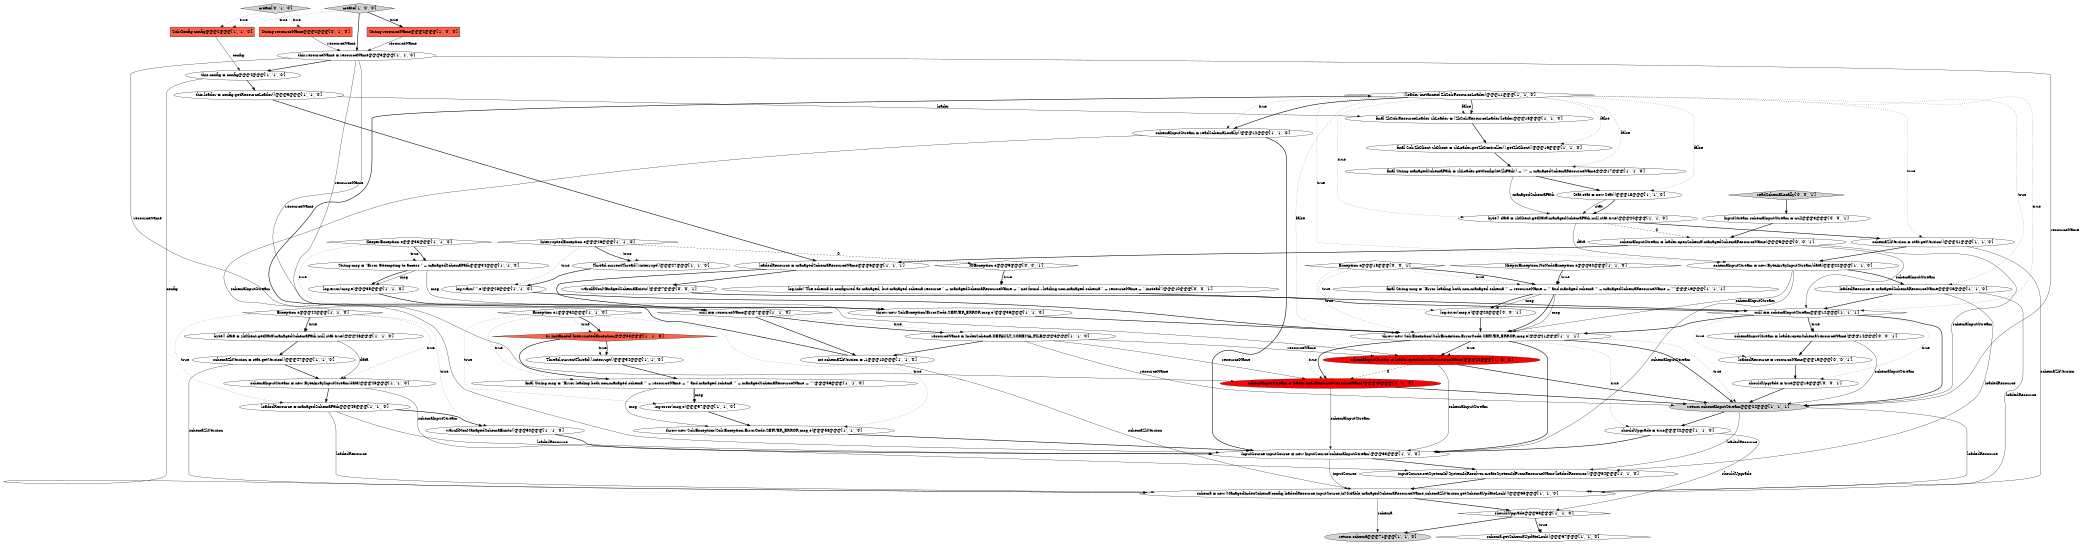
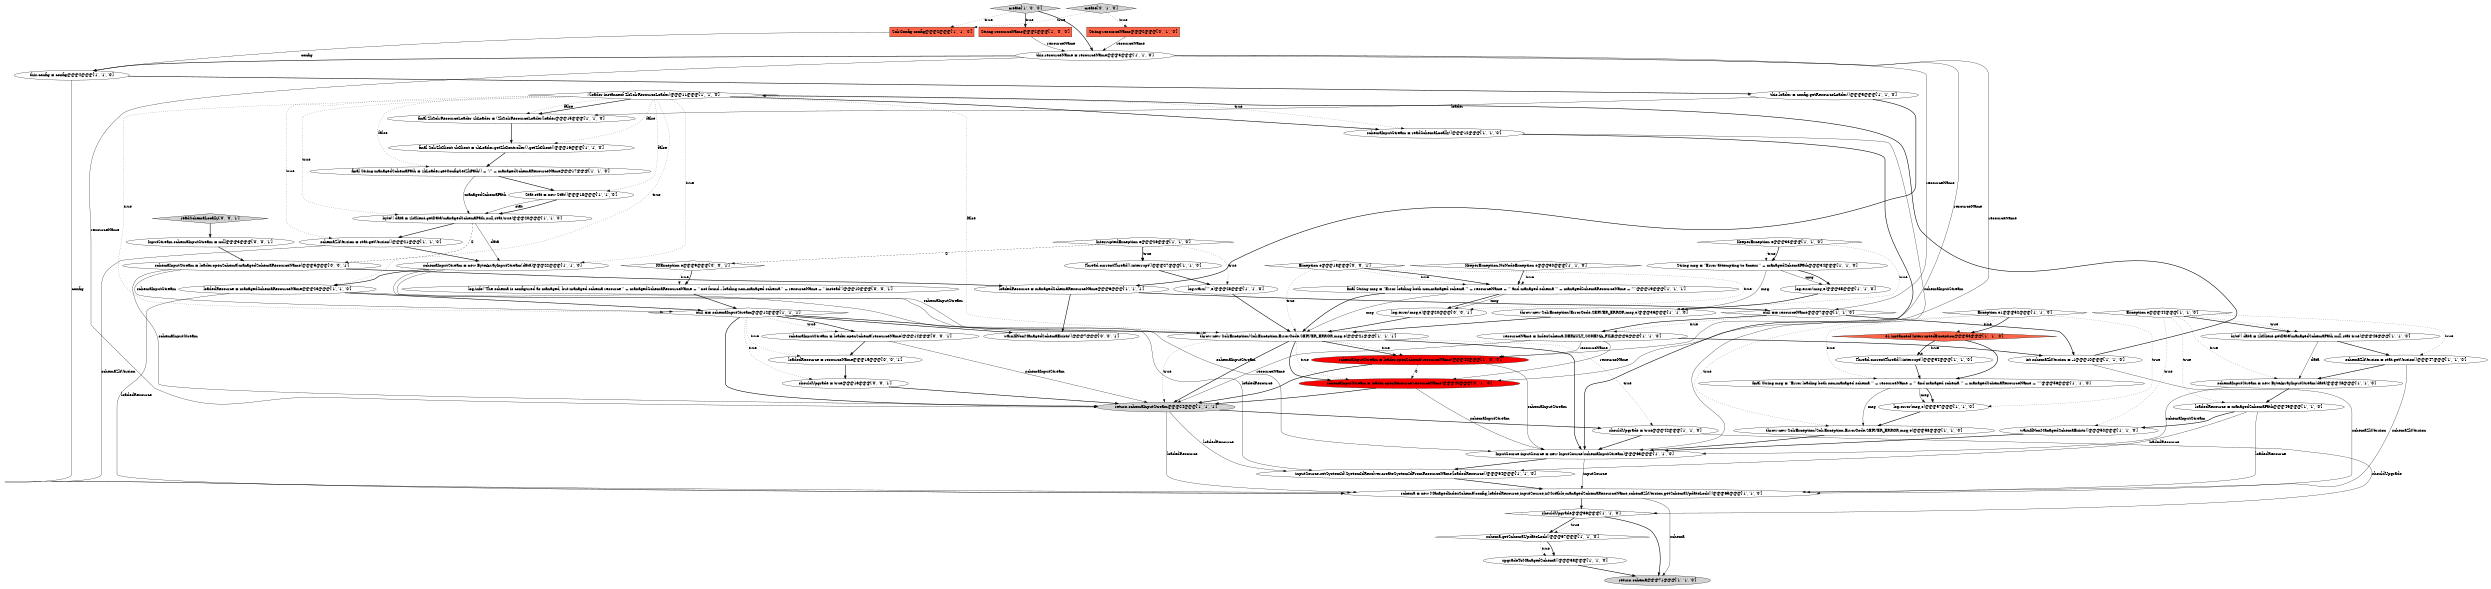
(1135, 295) -> (897, 324)
none -> (2344, 320)
none -> (1555, 561)
